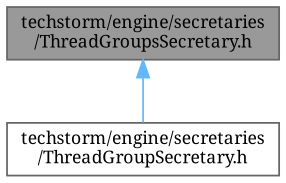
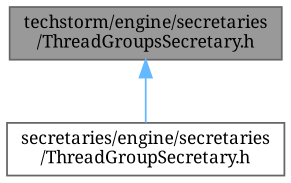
(143, 149) -> (146, 149)
